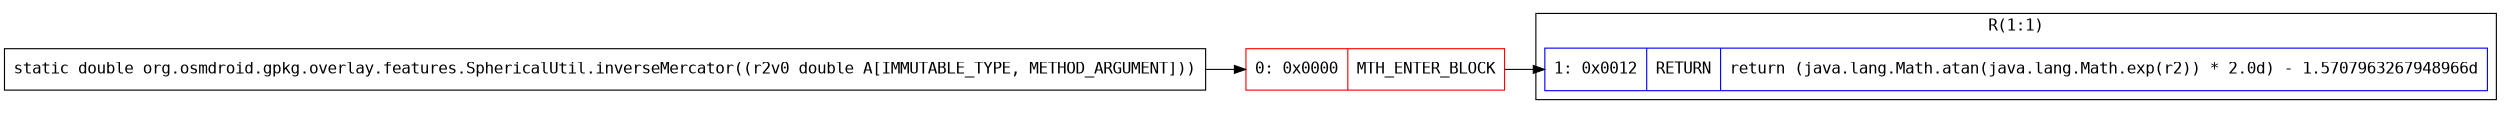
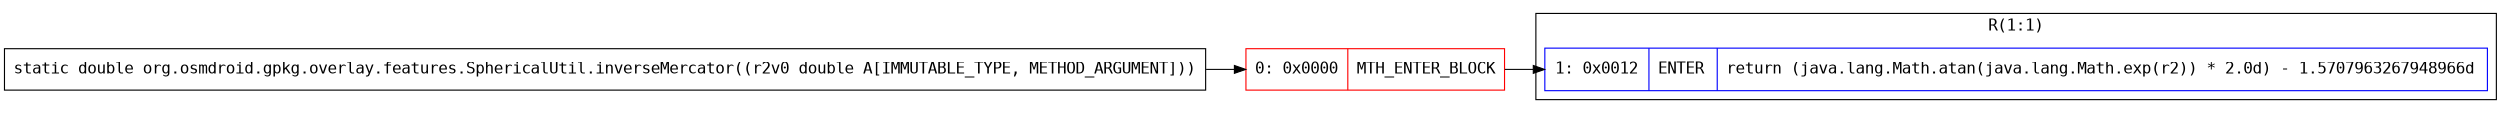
(1684, 69) -> (1681, 69)
